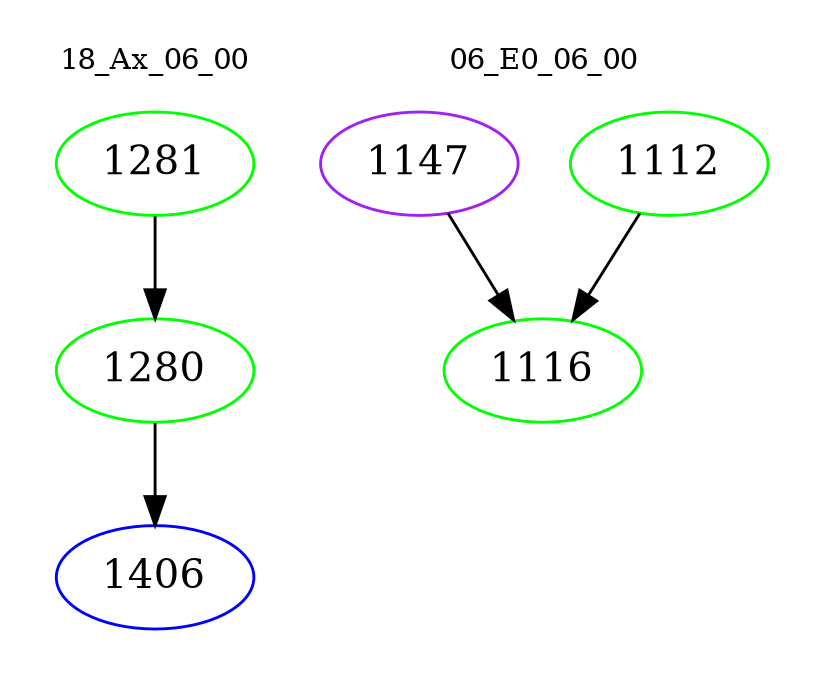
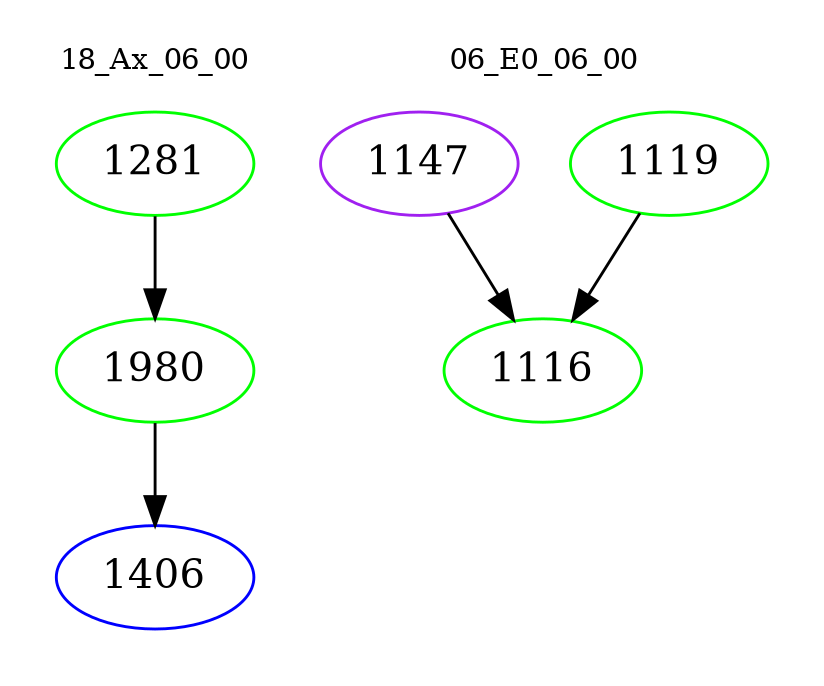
(669, 164) -> (669, 164)
(155, 371) -> (155, 371)
